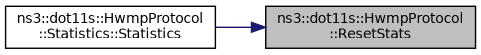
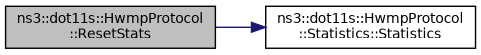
(233, 27) -> (233, 27)
